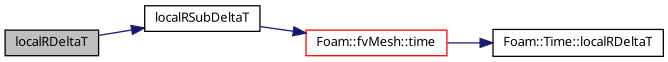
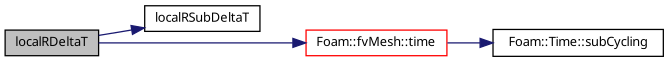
(277, 29) -> (196, 43)
(578, 43) -> (578, 43)
